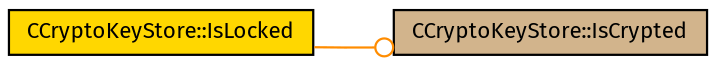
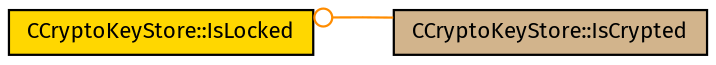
(345, 48) -> (363, 17)
